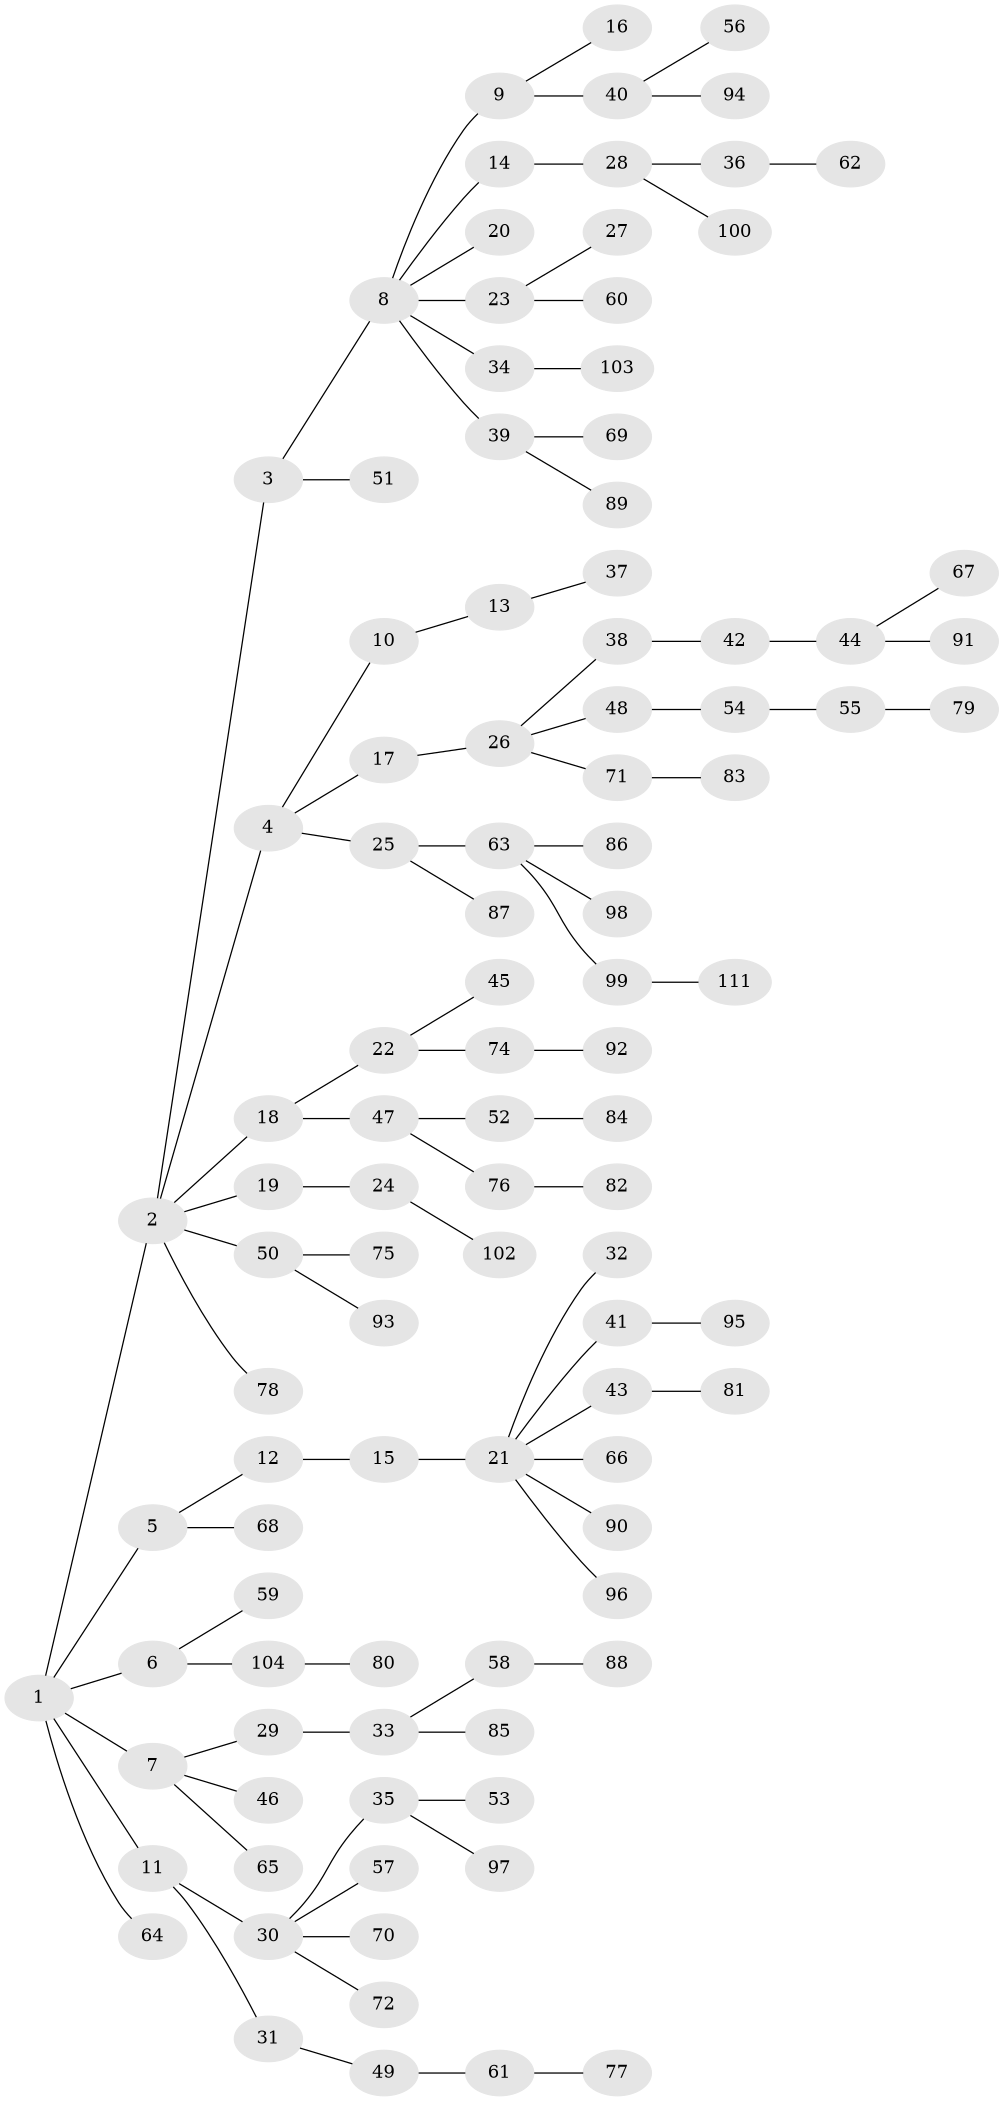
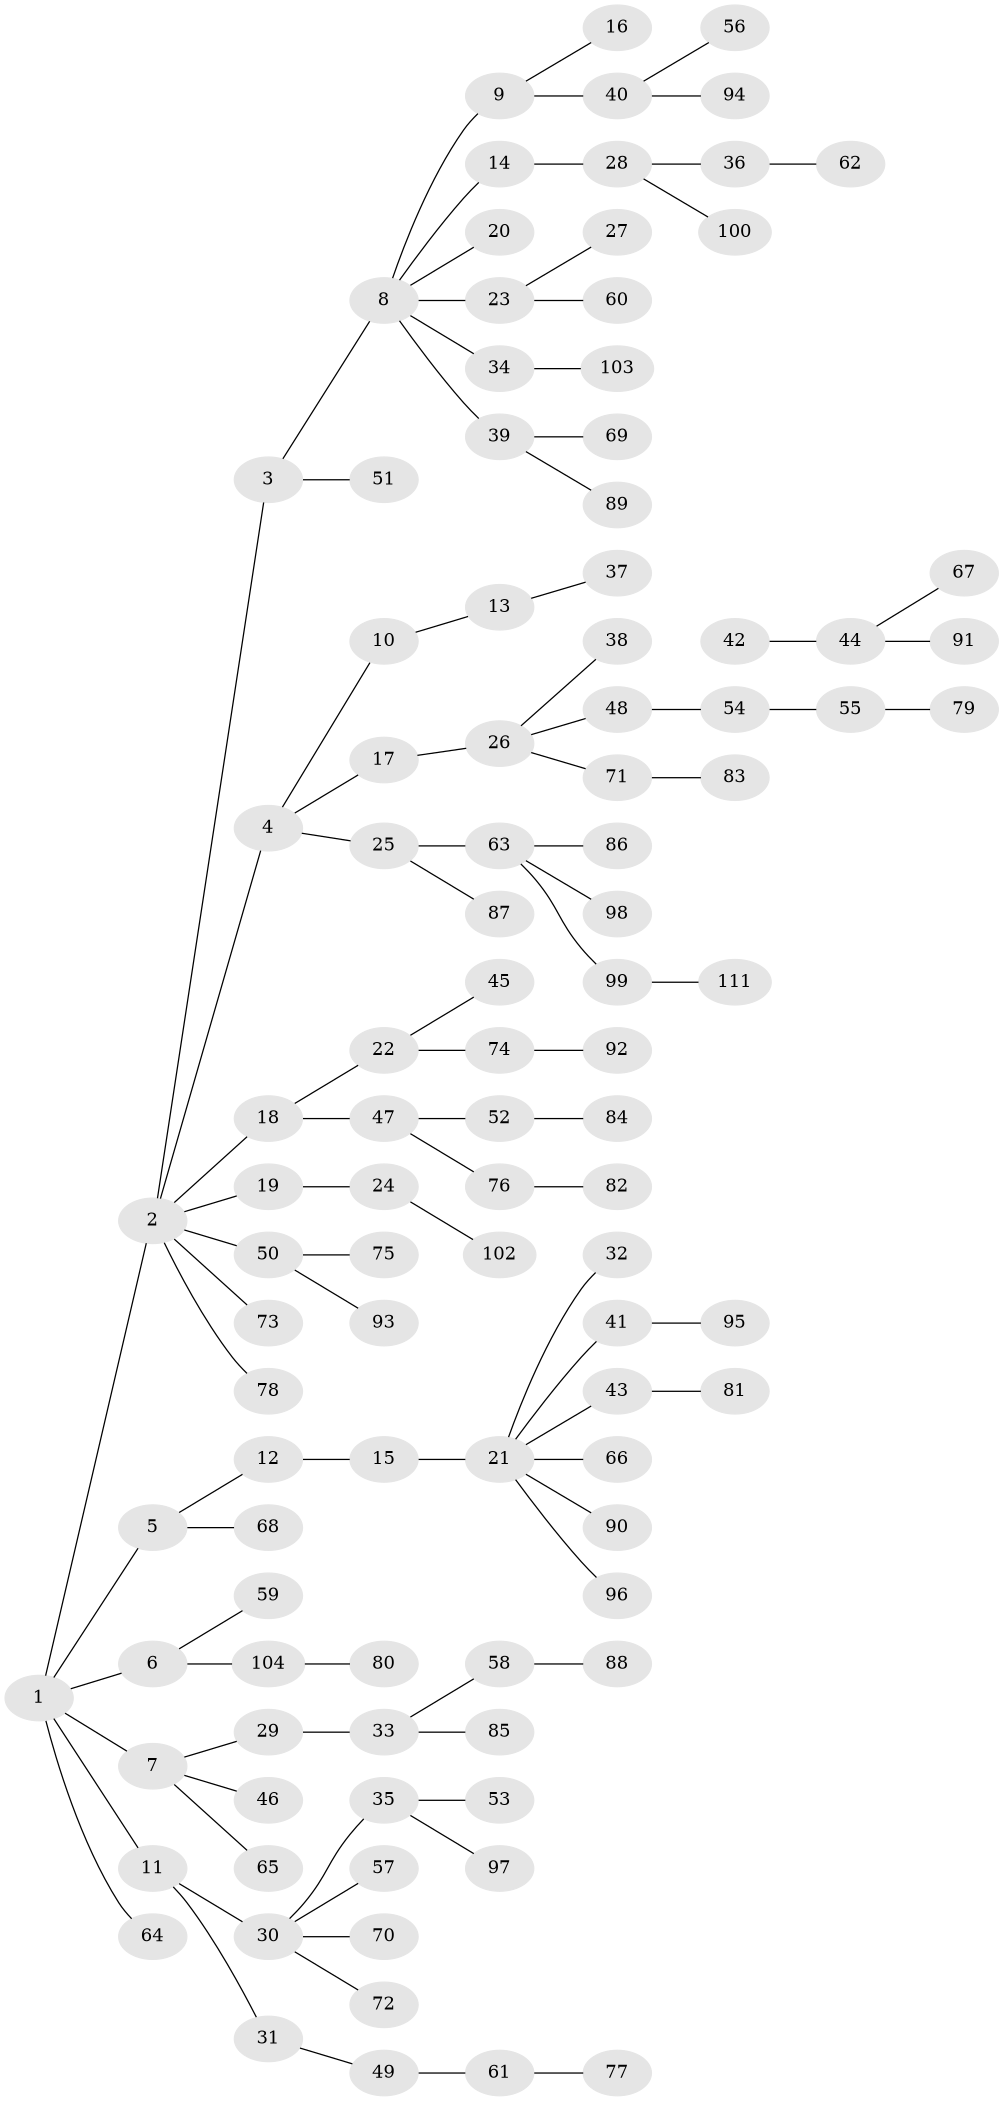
(676, 641) -> none
none -> (268, 1323)
